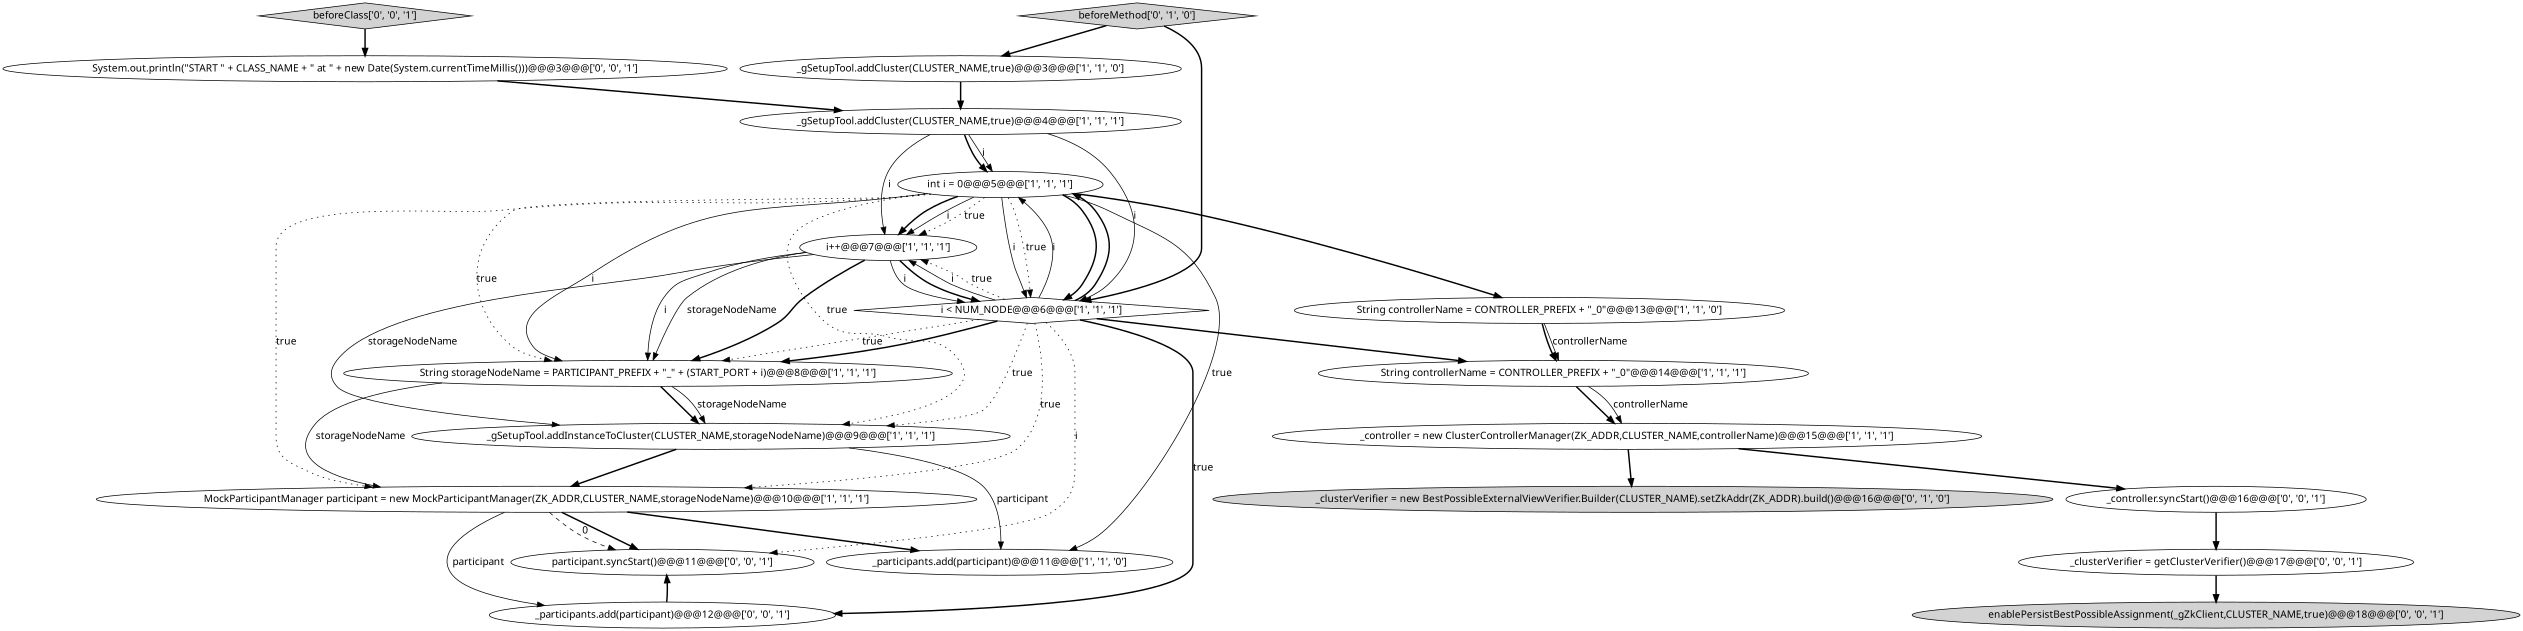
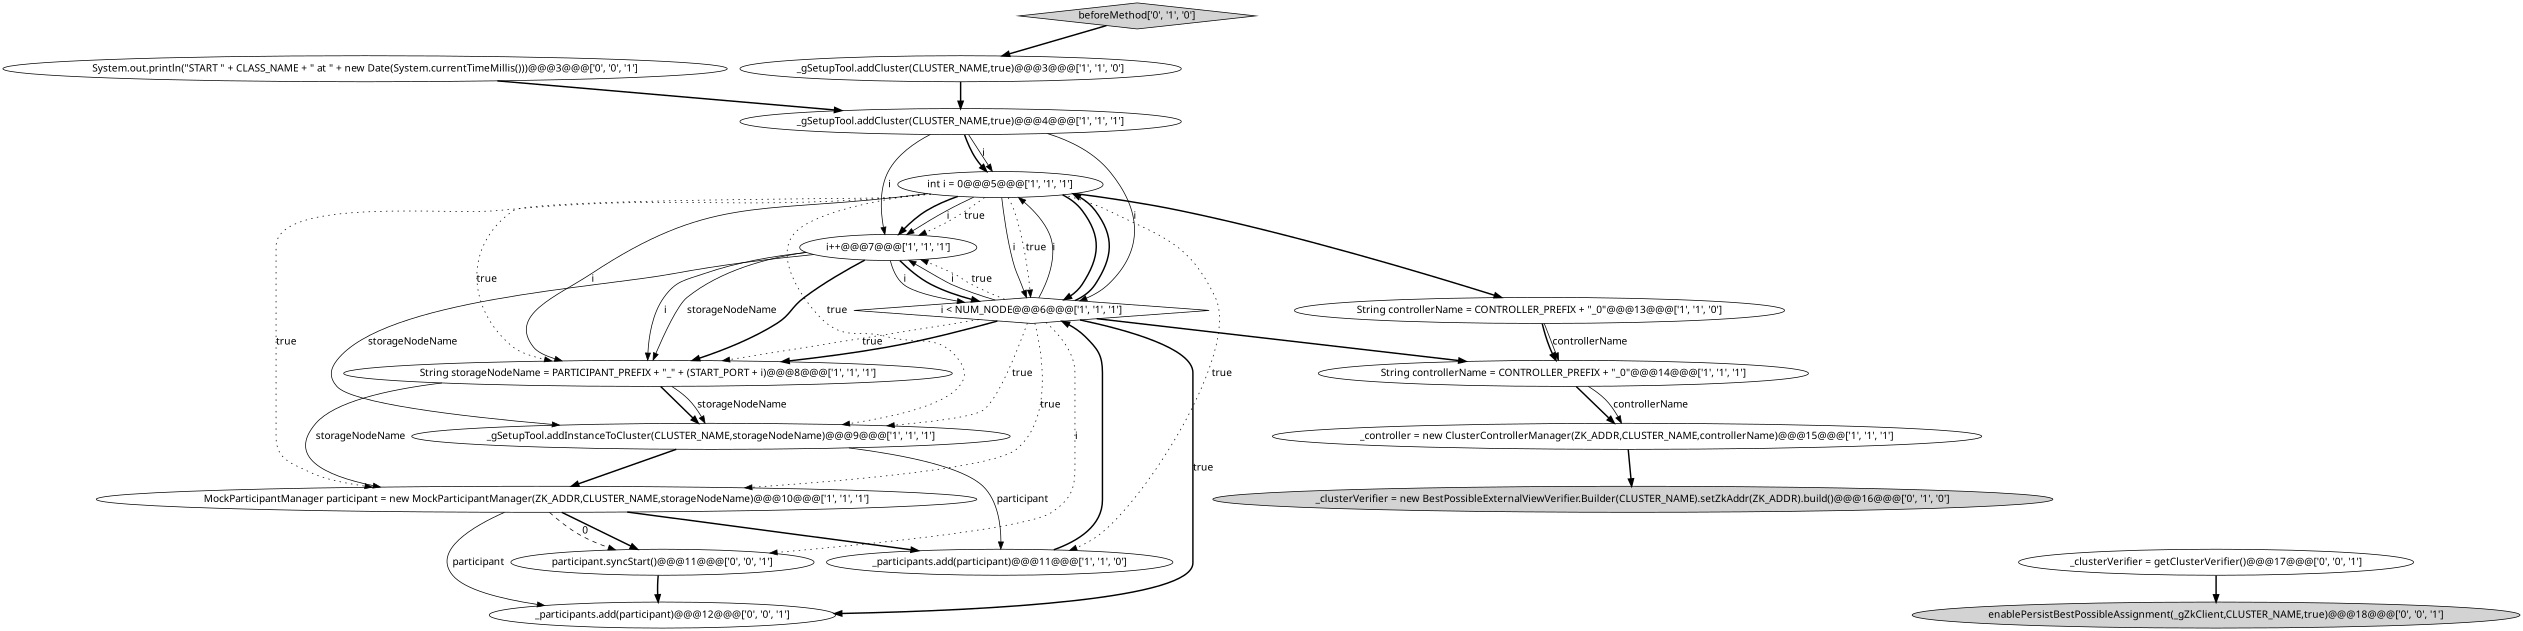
(365, 16) -> none
(1202, 192) -> (1102, 442)
(1214, 352) -> (1214, 352)
(2216, 499) -> none
(667, 592) -> (658, 585)
